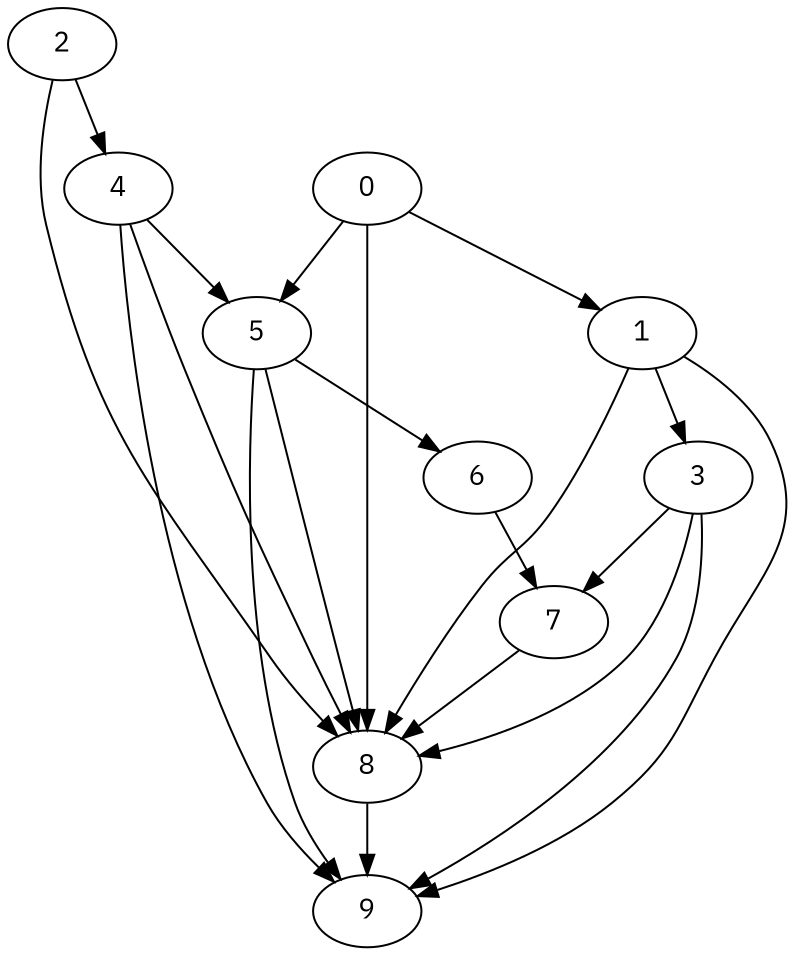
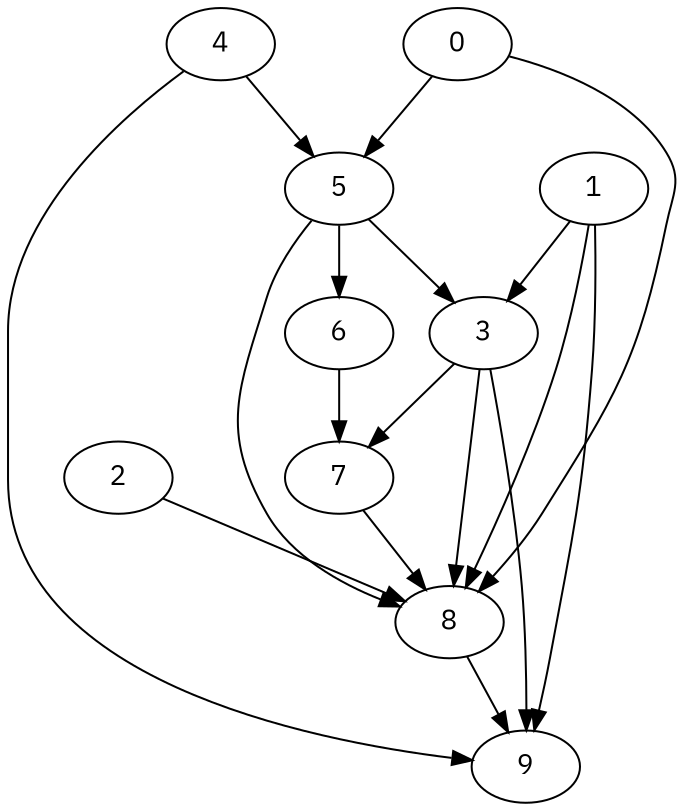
(87, 107) -> none
(495, 256) -> none
(228, 473) -> none
(256, 610) -> (404, 254)
